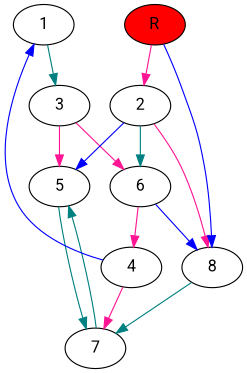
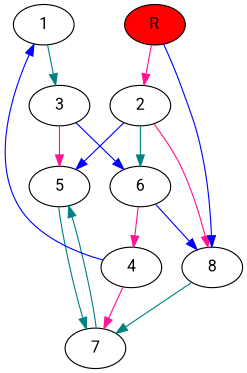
(95, 141) -> (95, 141)
